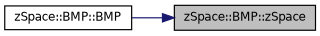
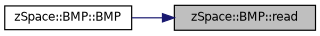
(245, 18) -> (245, 18)
